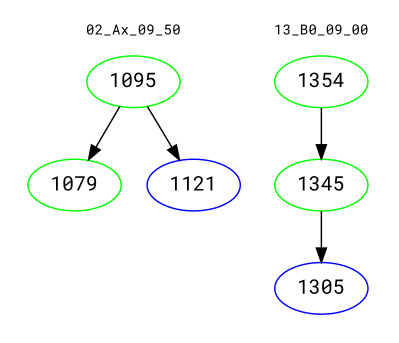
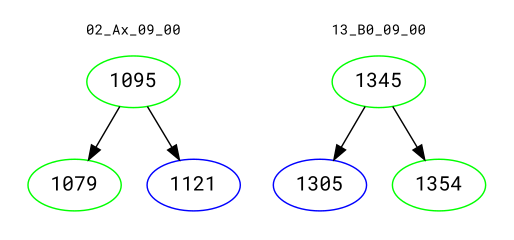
(134, 31) -> (134, 31)
(321, 126) -> (405, 127)
